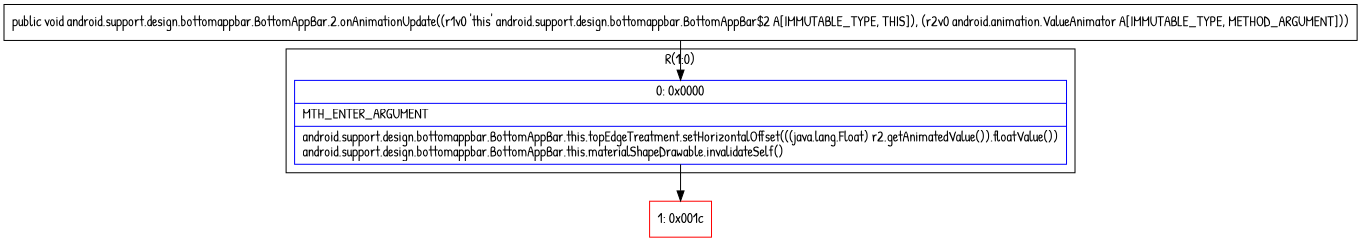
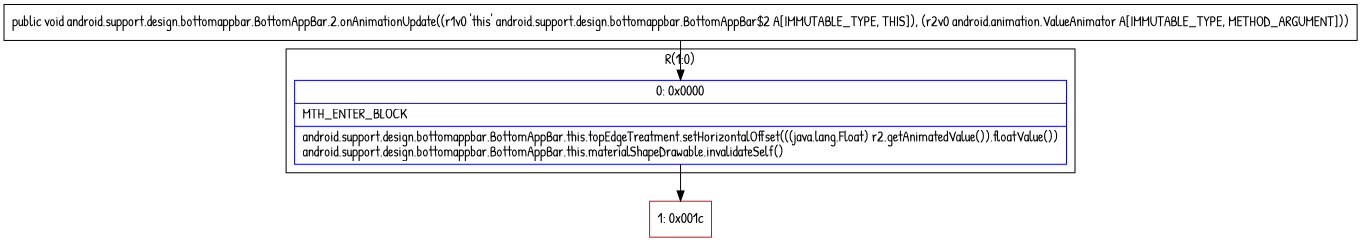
(366, 114) -> (356, 114)
